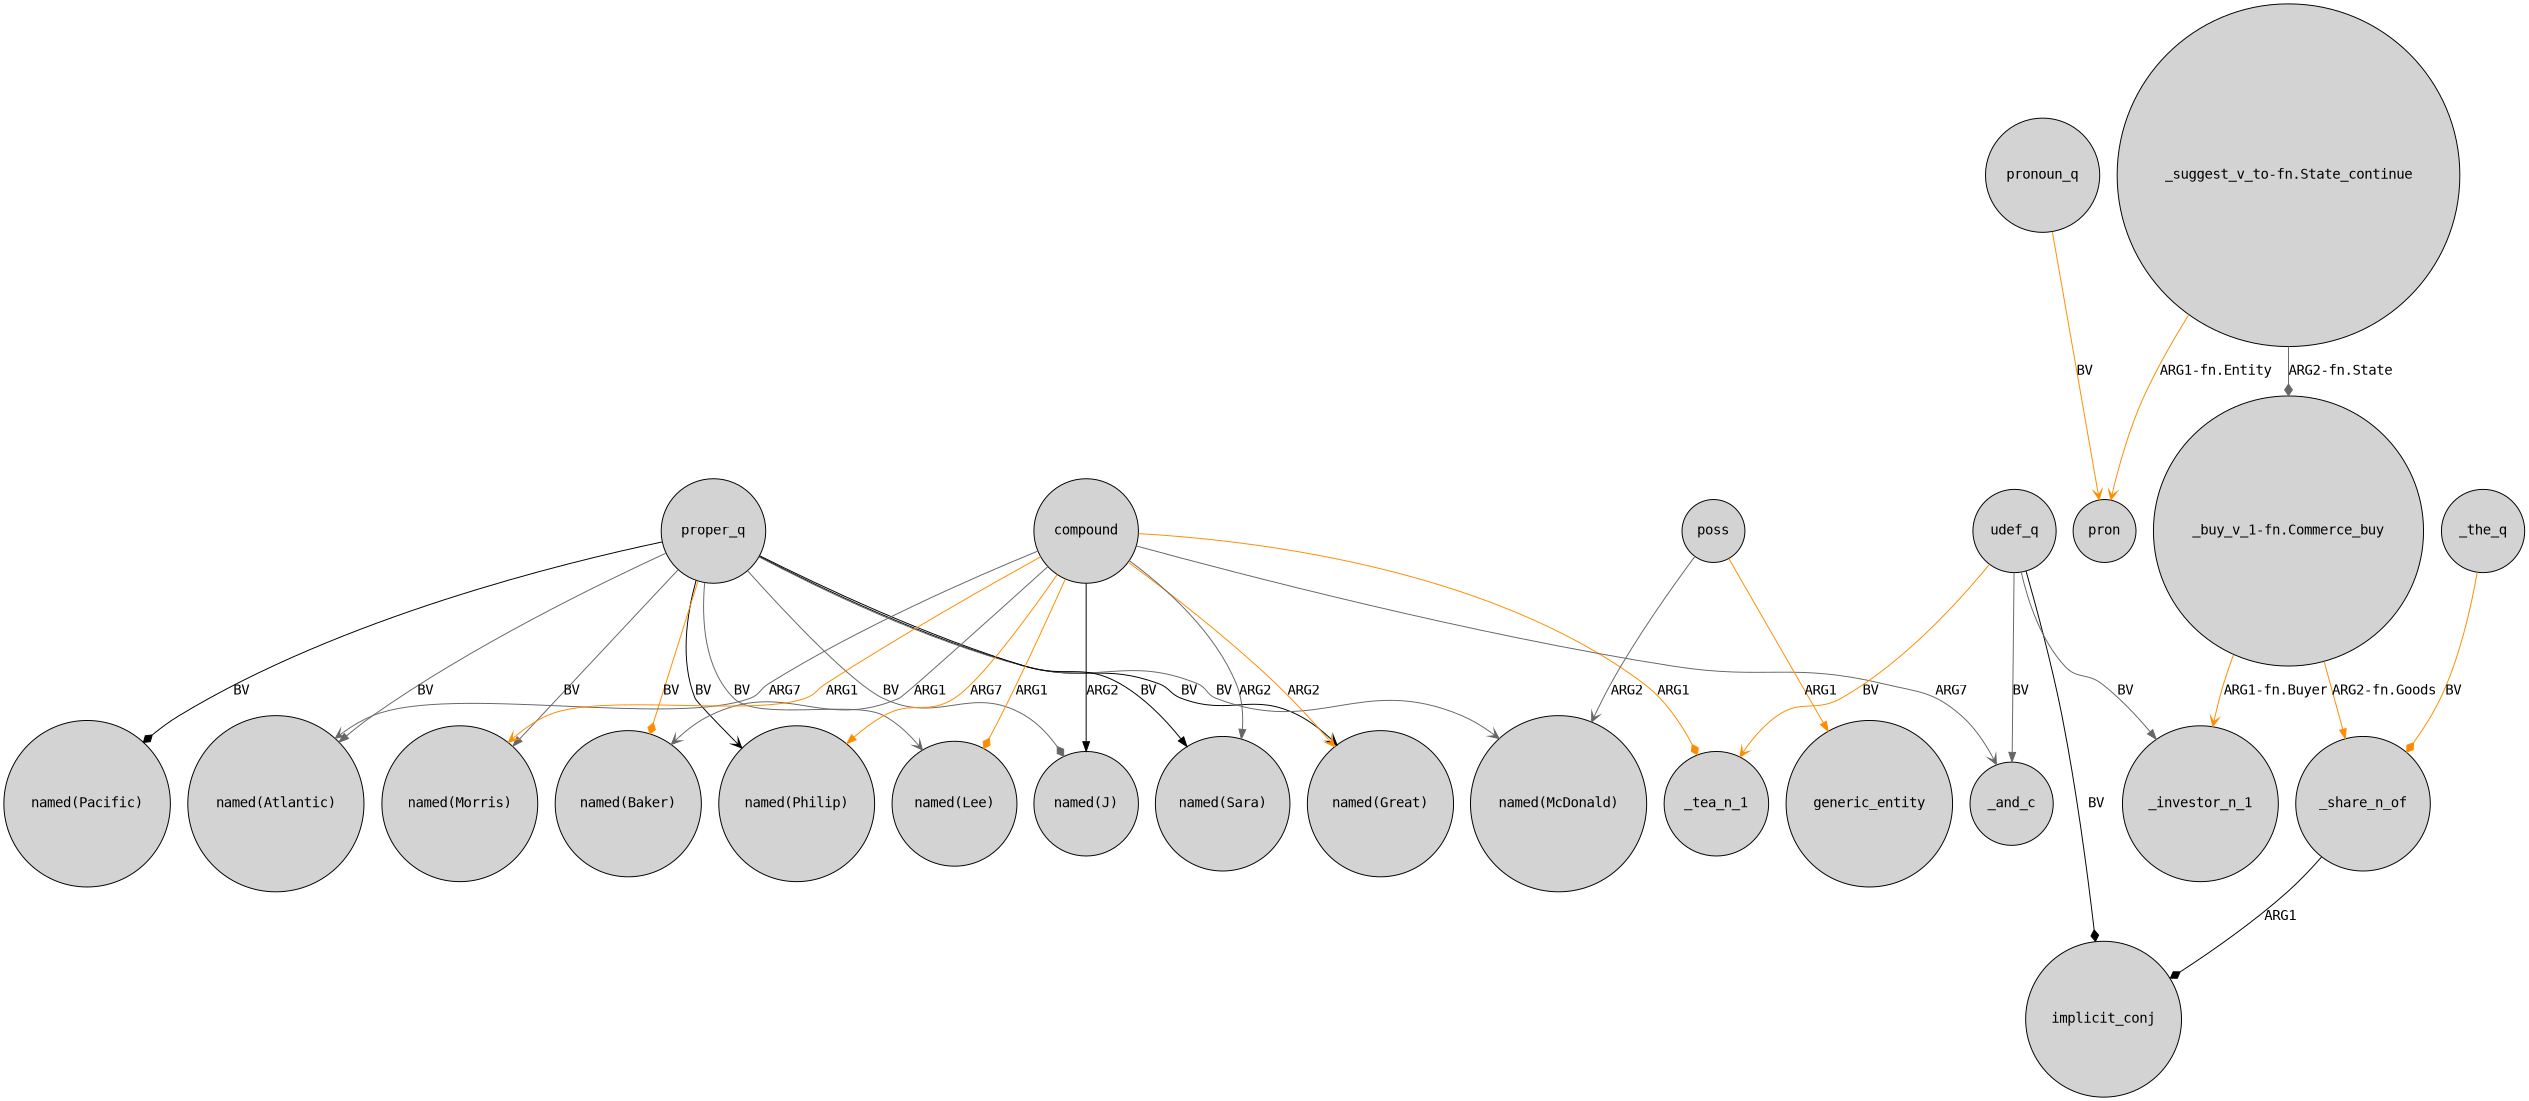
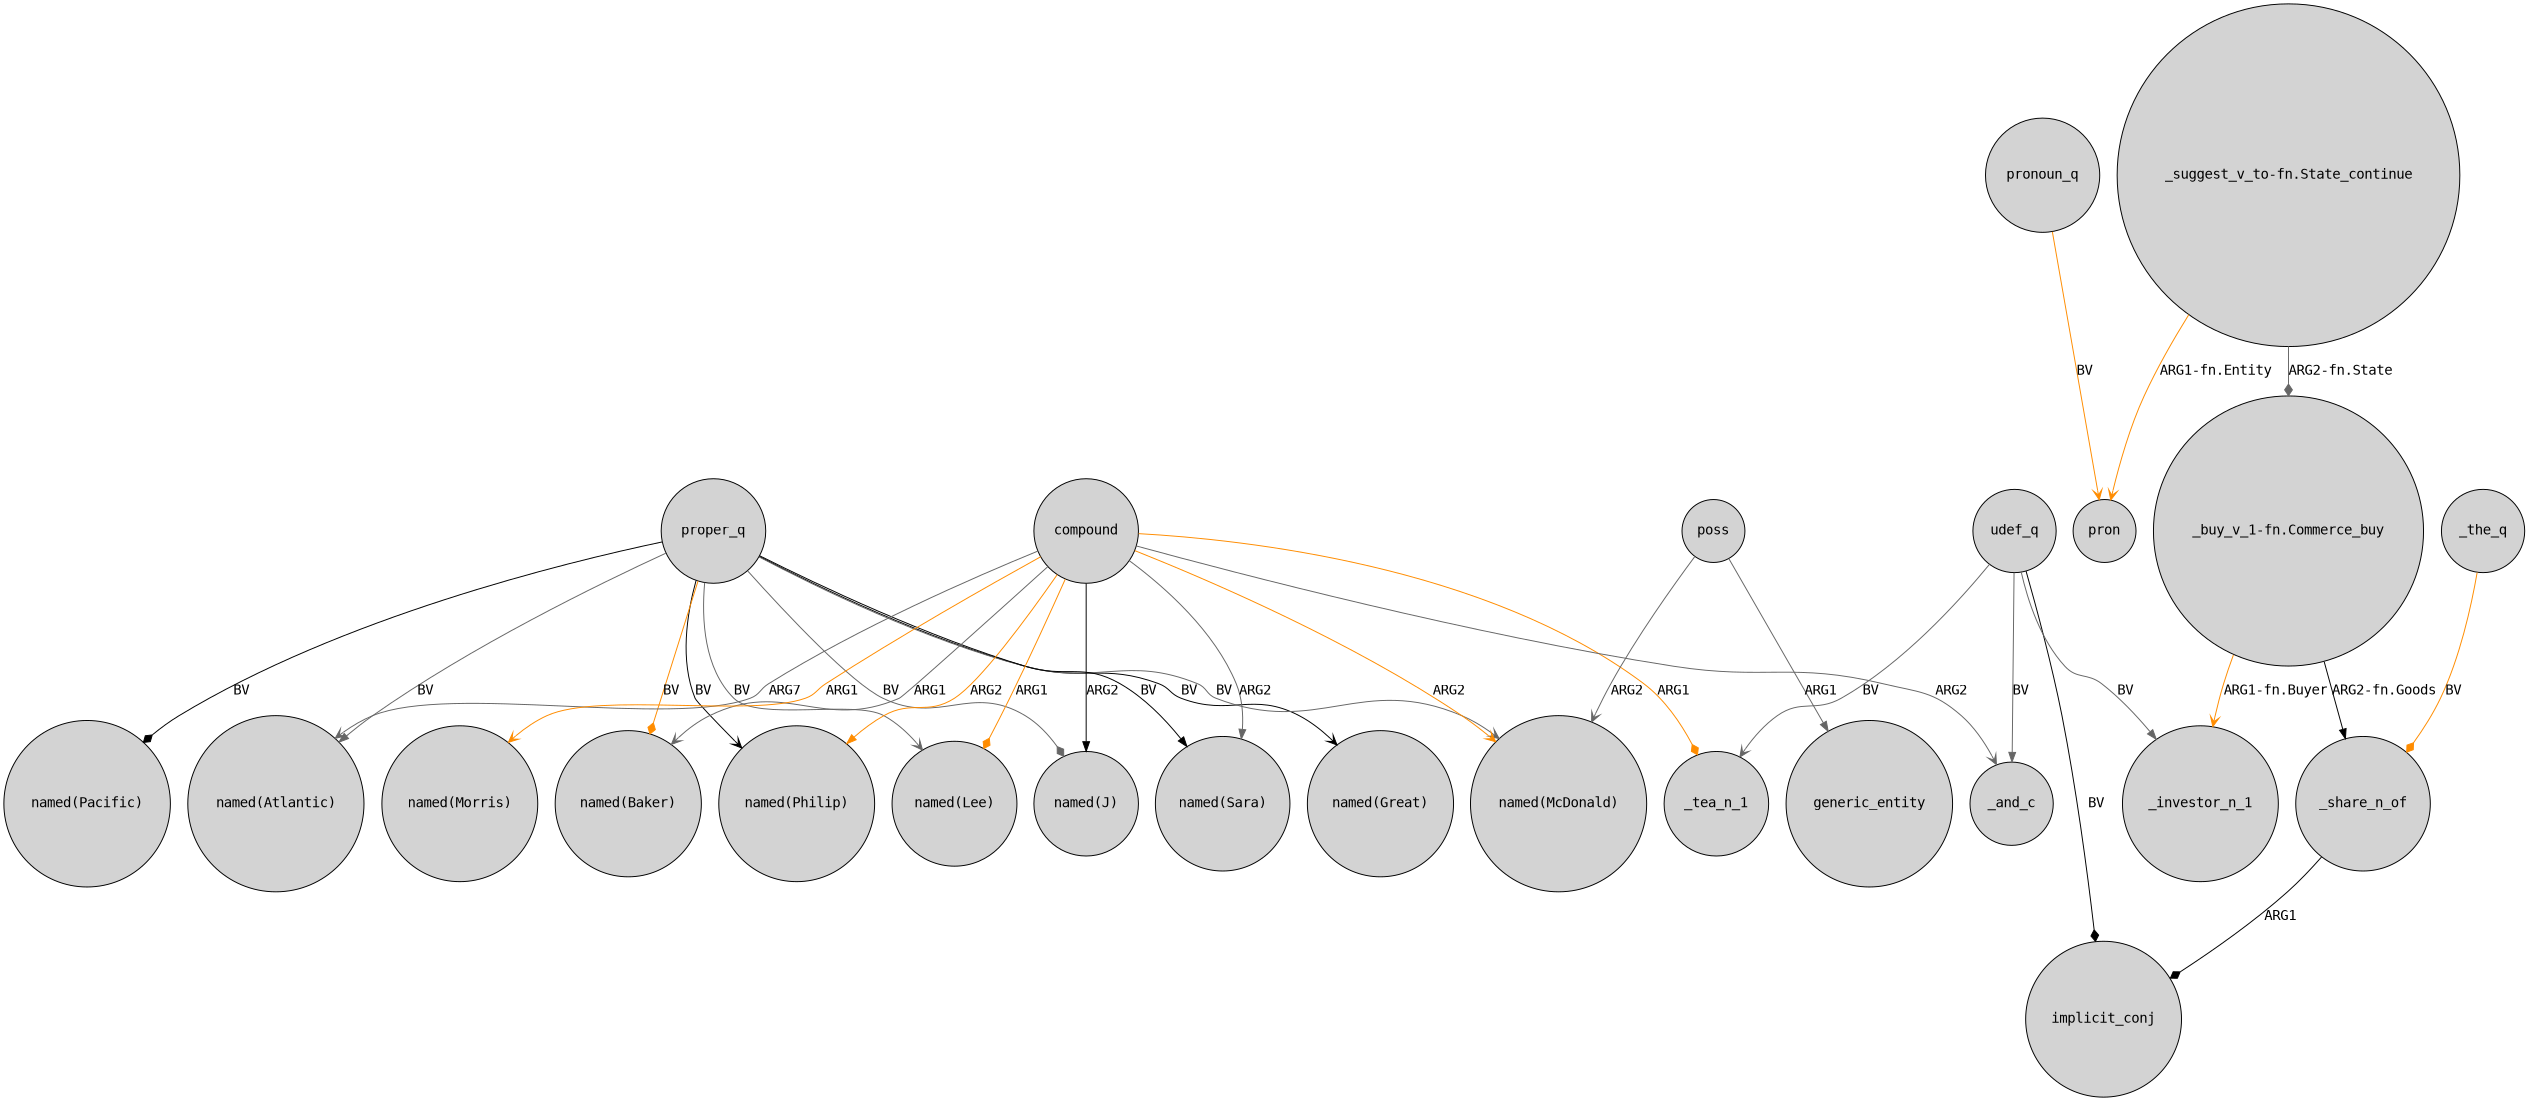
(1776, 641) -> (1776, 641)
(1233, 645) -> (1317, 632)
(599, 654) -> none
(1878, 674) -> (1878, 674)
(986, 691) -> (986, 691)
(1952, 691) -> (1952, 691)
(2334, 696) -> (2334, 696)
